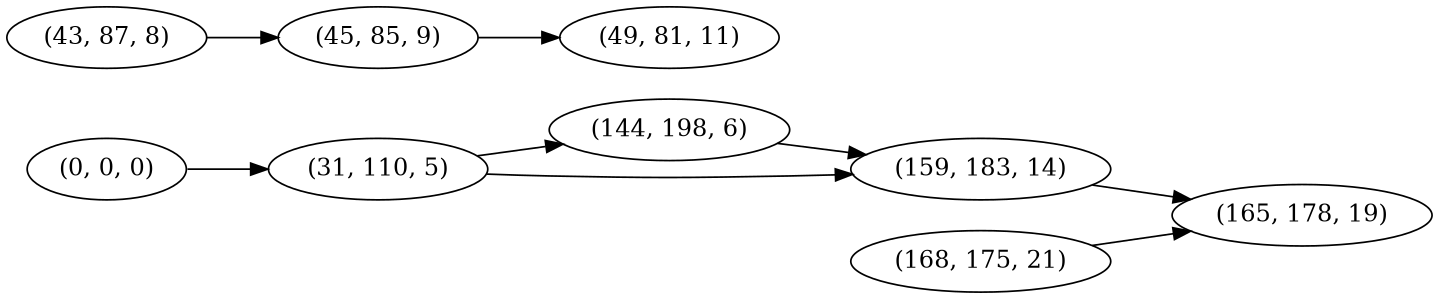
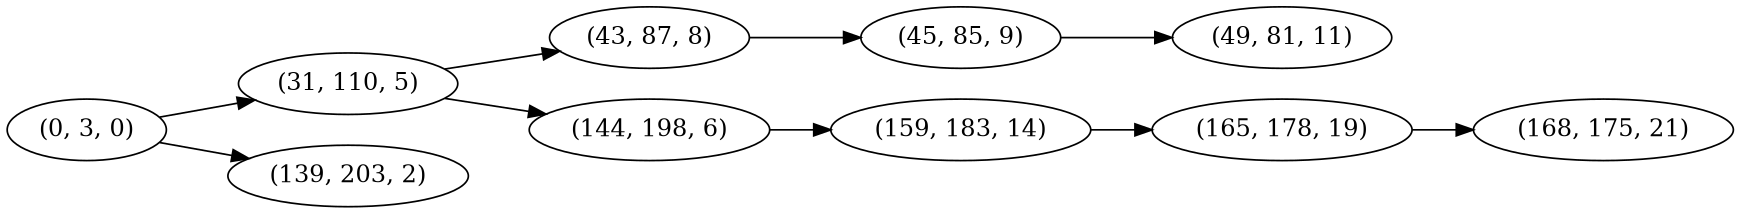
(107, 169) -> (87, 130)
none -> (348, 176)
(661, 177) -> (494, 61)
(1133, 240) -> (1434, 130)
